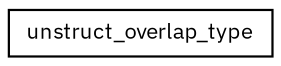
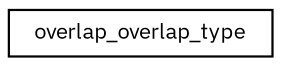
(141, 33) -> (141, 33)
